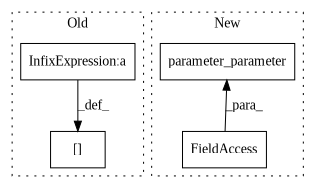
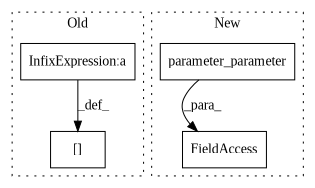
(226, 111) -> (183, 100)
